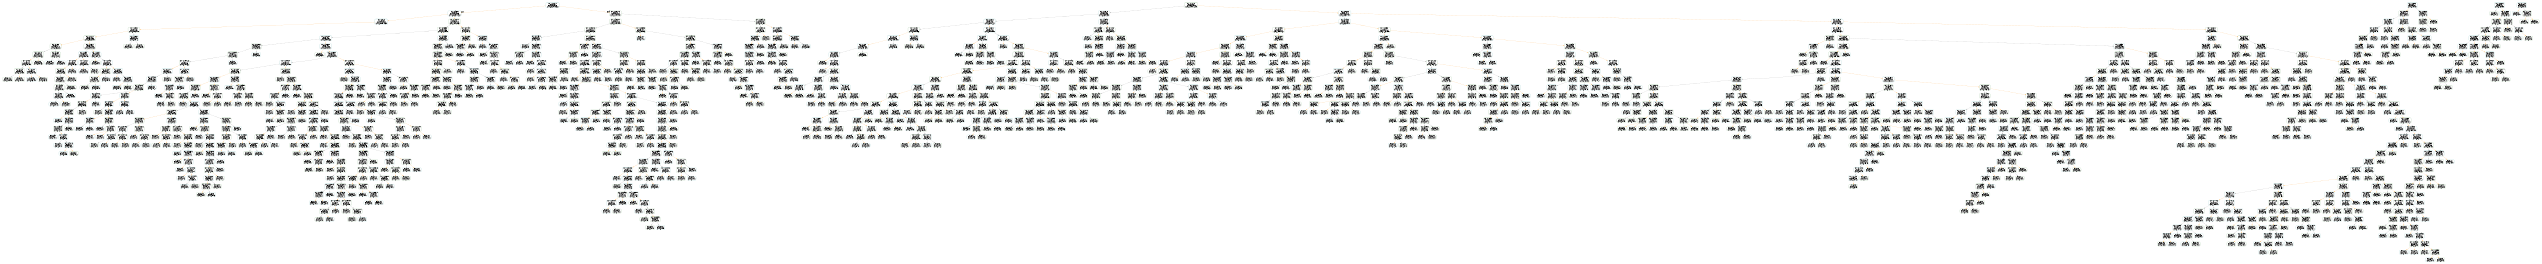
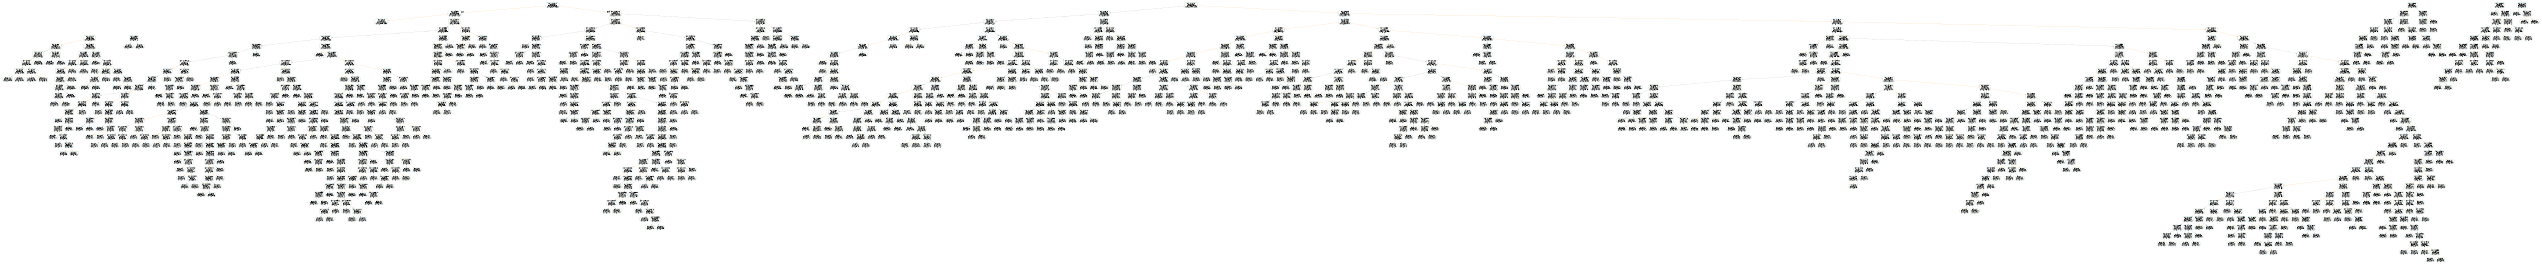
(134, 30) -> none
